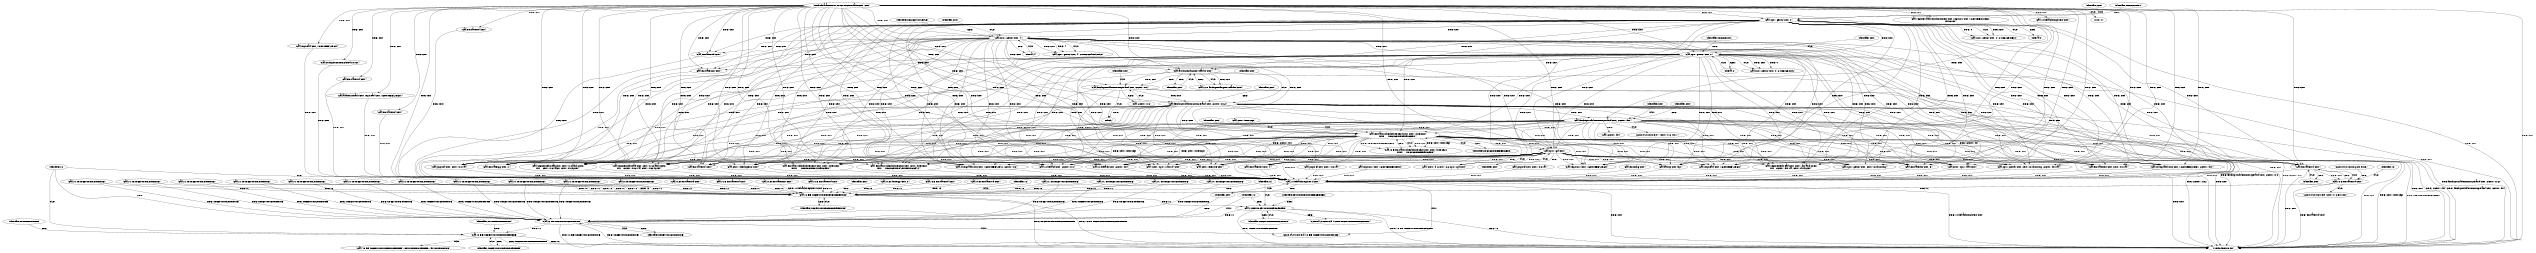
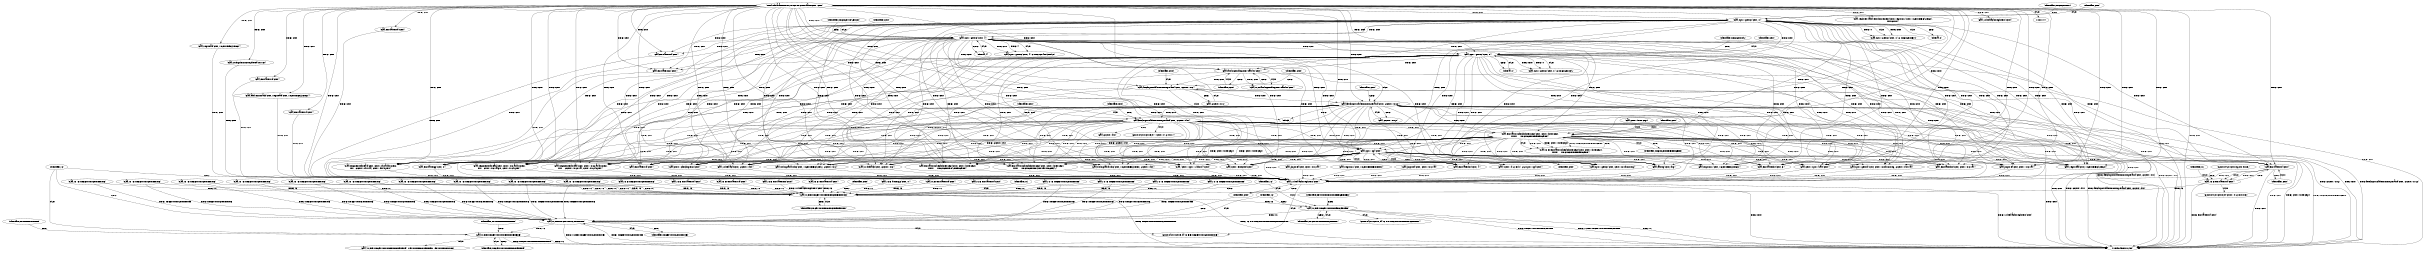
none -> (1388, 120)
none -> (1444, 154)
(1635, 167) -> none
(1311, 215) -> (1366, 215)
